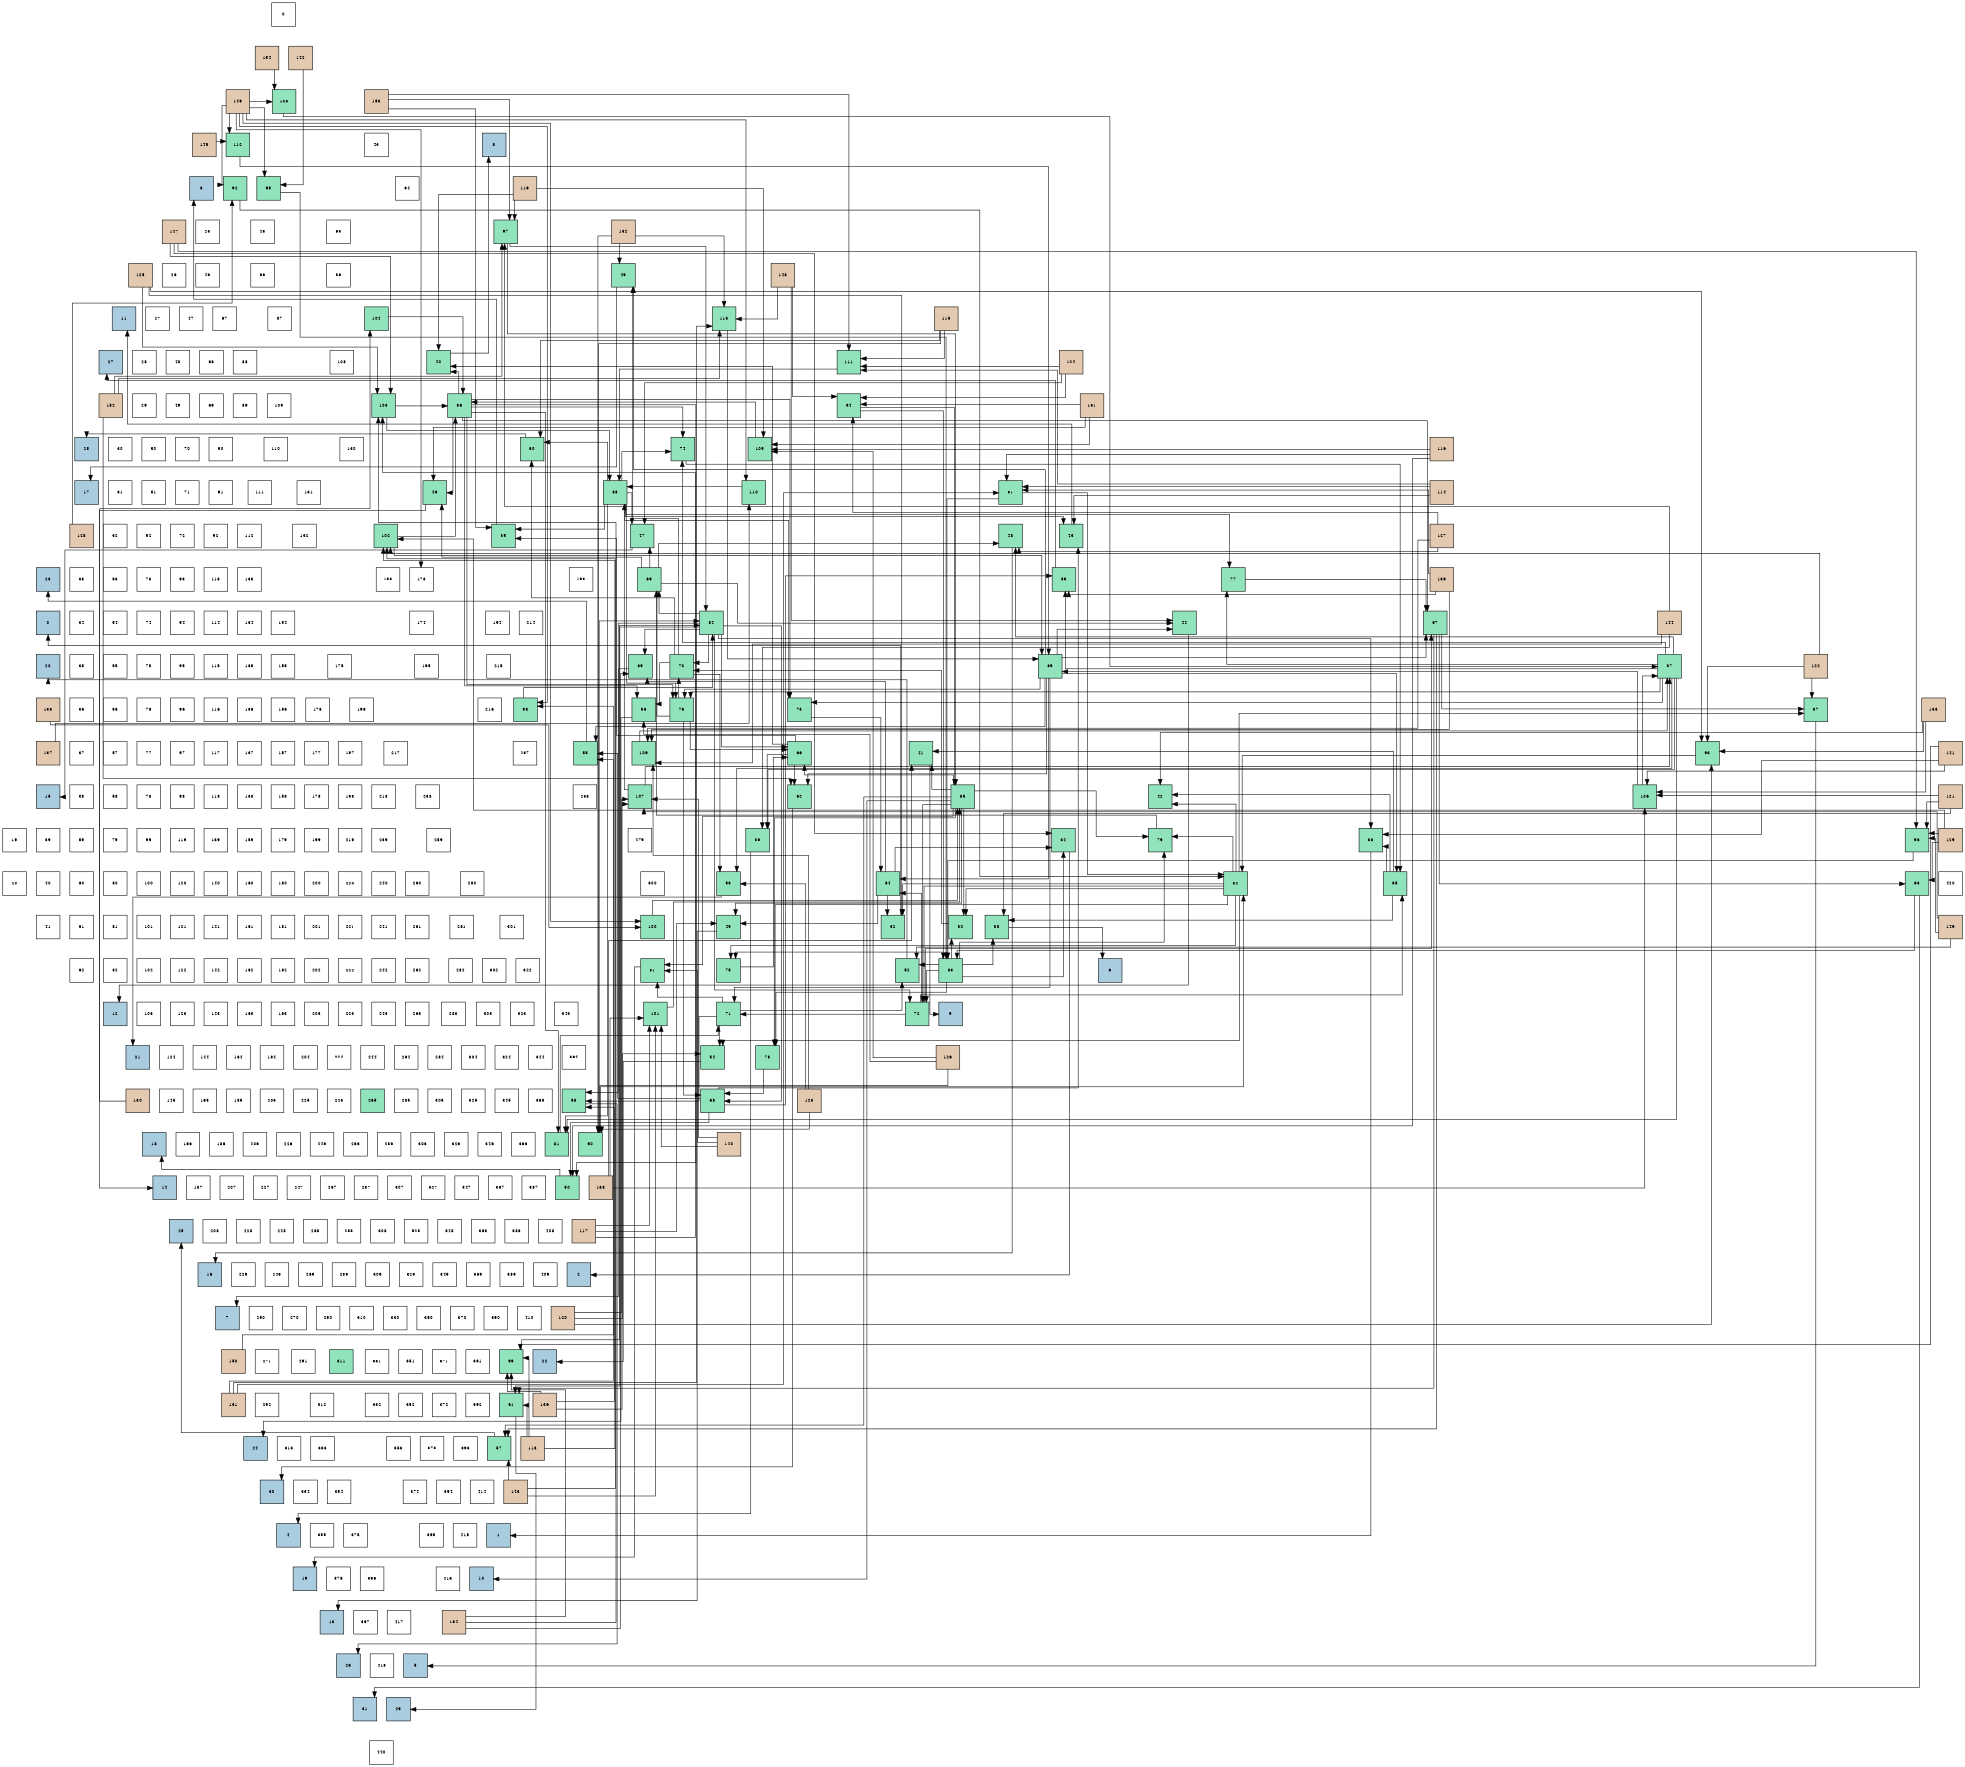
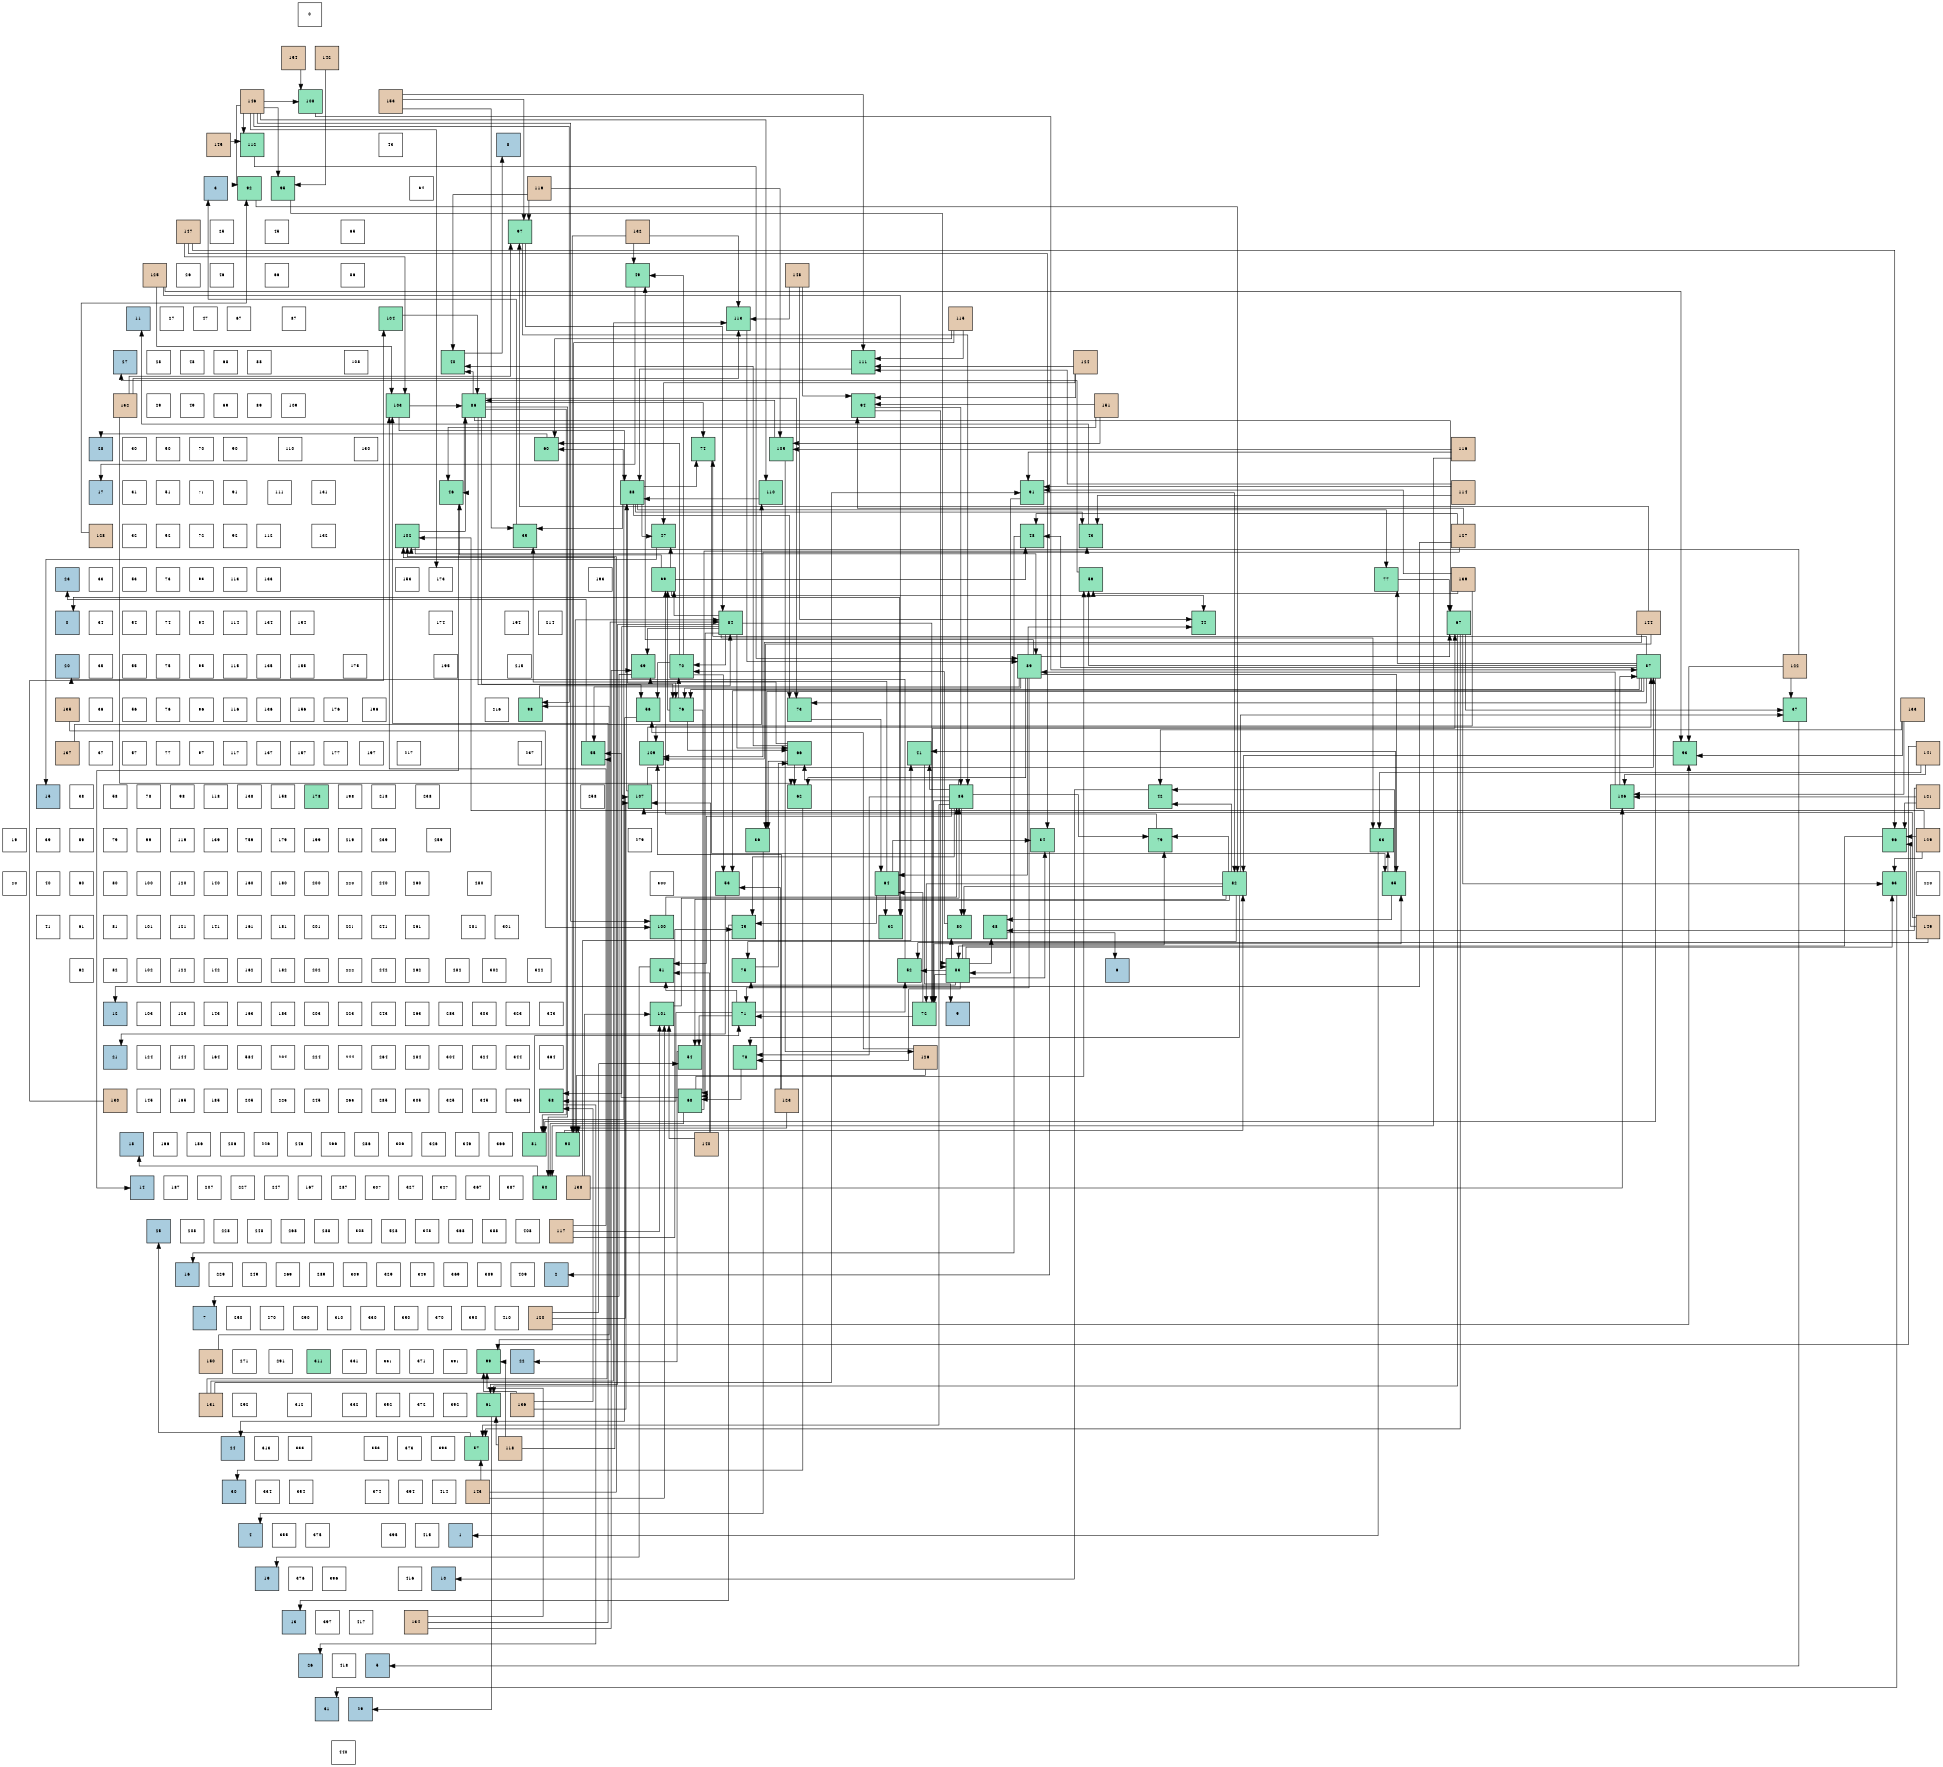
(873, 604) -> (785, 800)
(317, 797) -> (317, 797)
(249, 840) -> (249, 840)
(1462, 950) -> (1446, 947)
(644, 985) -> (1045, 987)
(272, 1057) -> (249, 1057)
(373, 1101) -> (350, 1101)
(332, 1188) -> (310, 1188)
(867, 1455) -> (1074, 1454)
